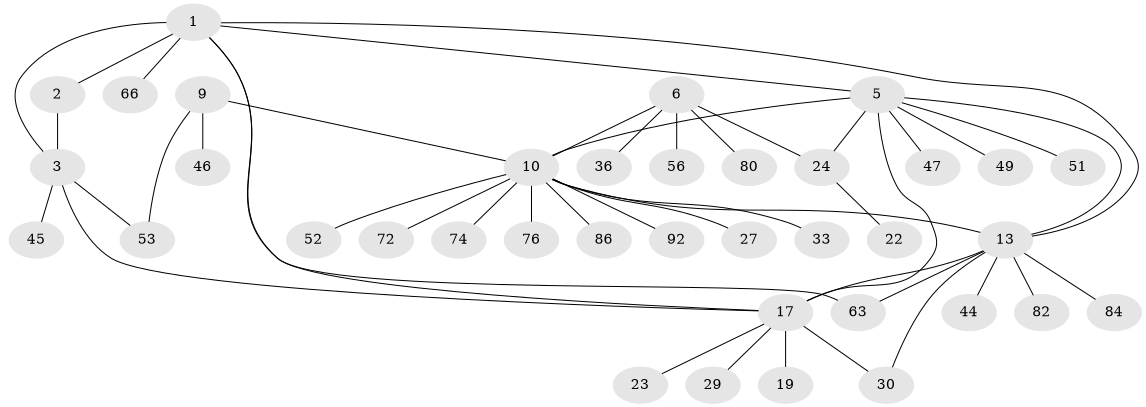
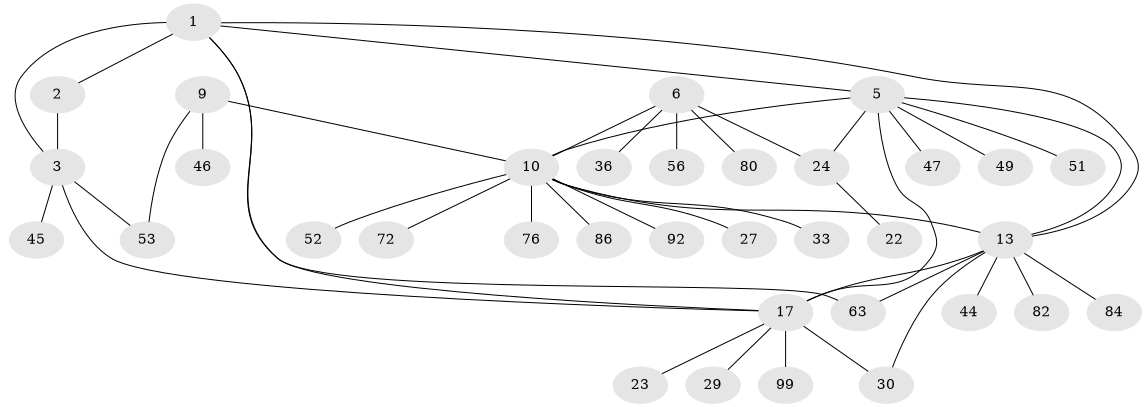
(130, 95) -> none
(459, 240) -> none
(786, 385) -> (786, 385)
